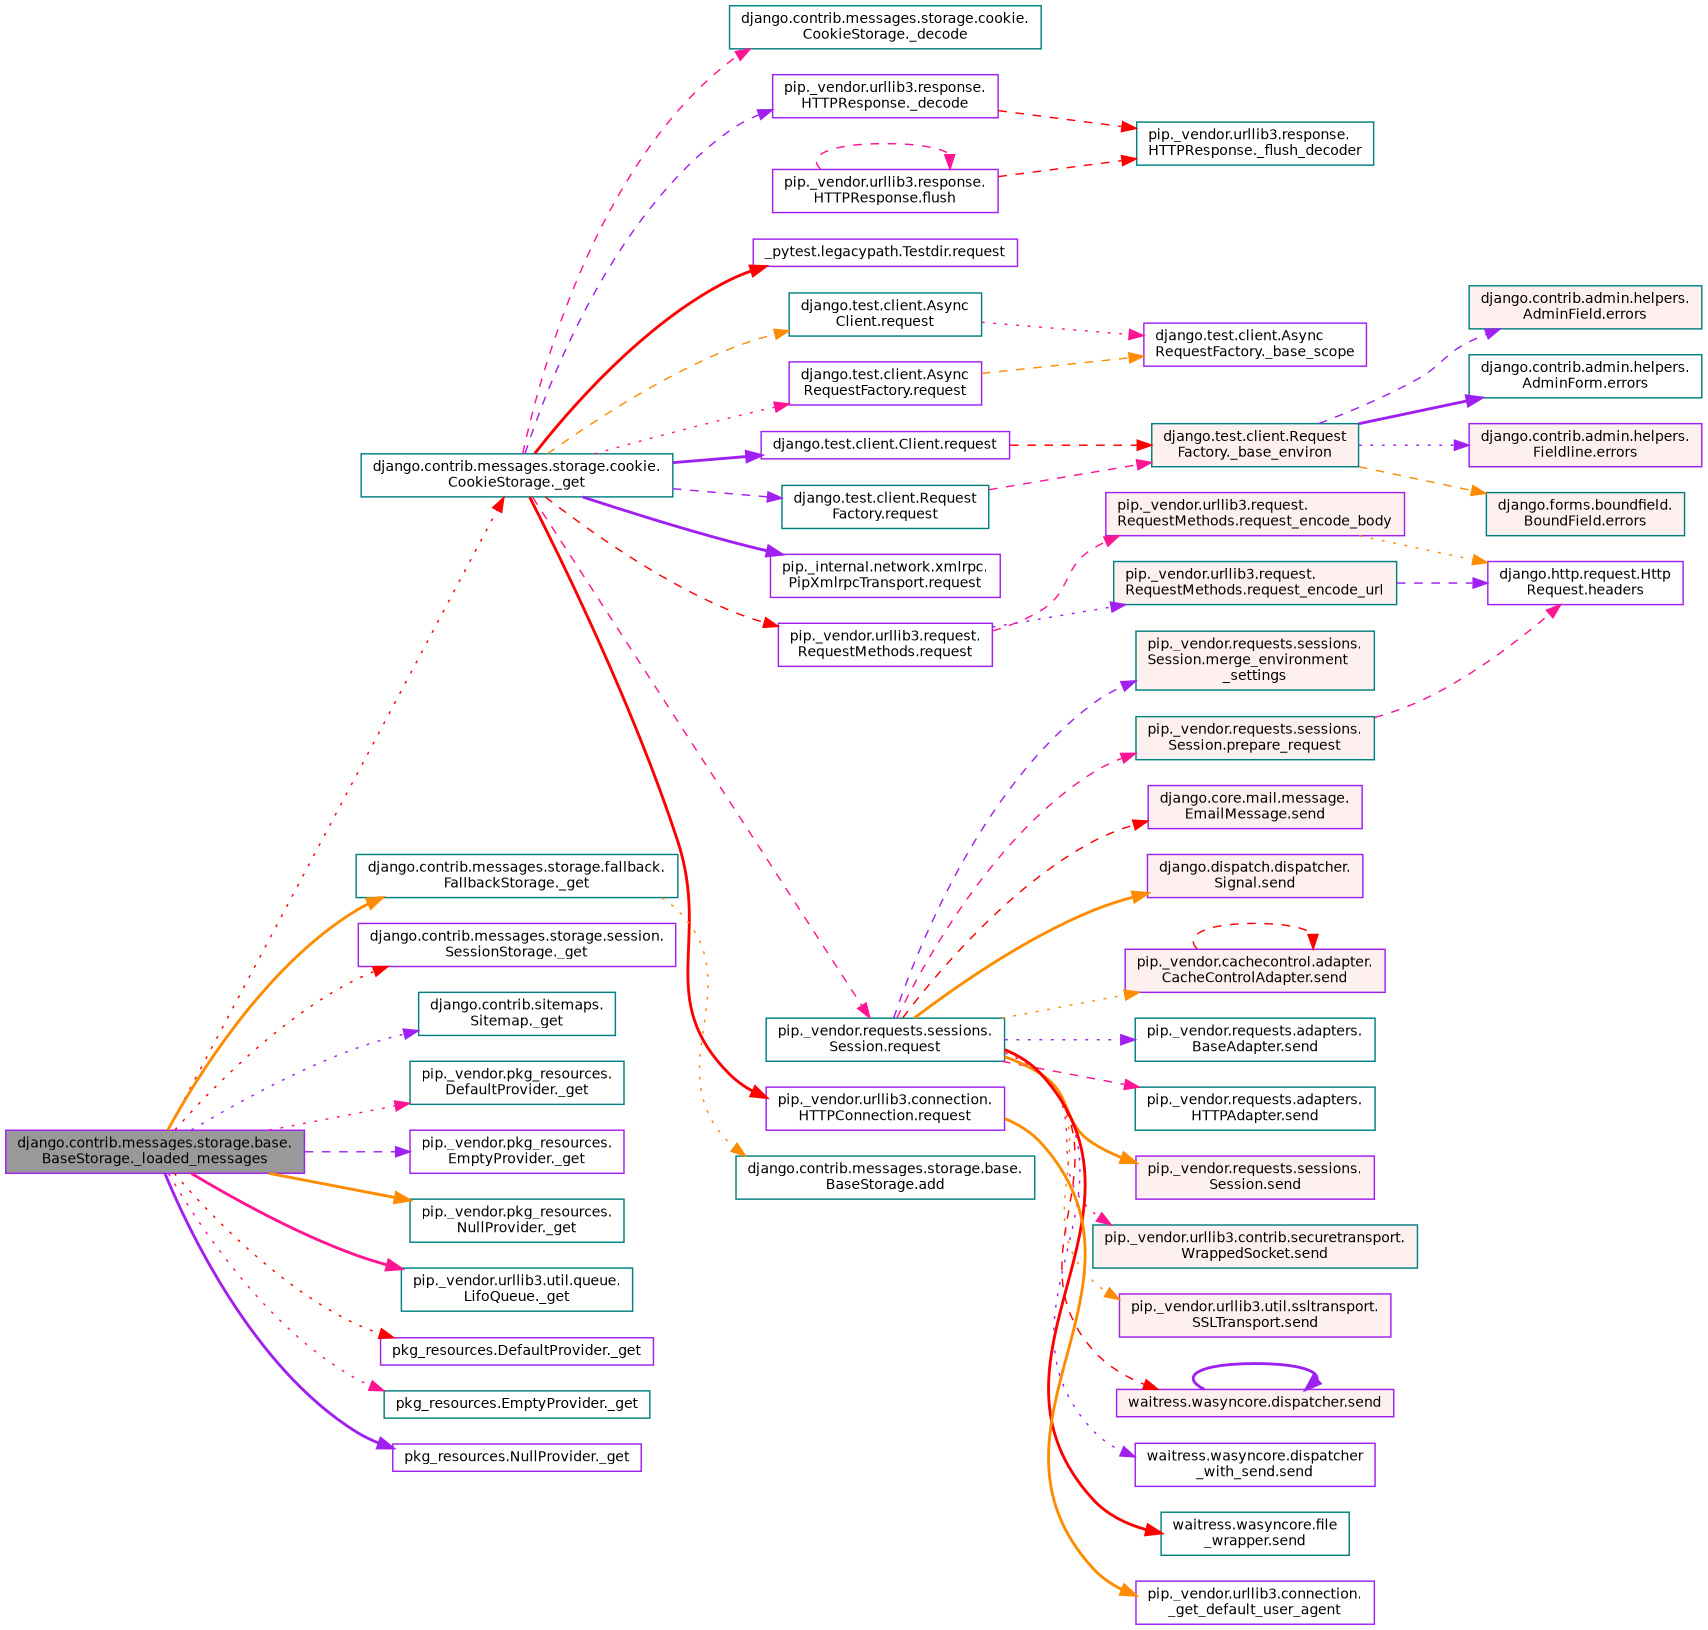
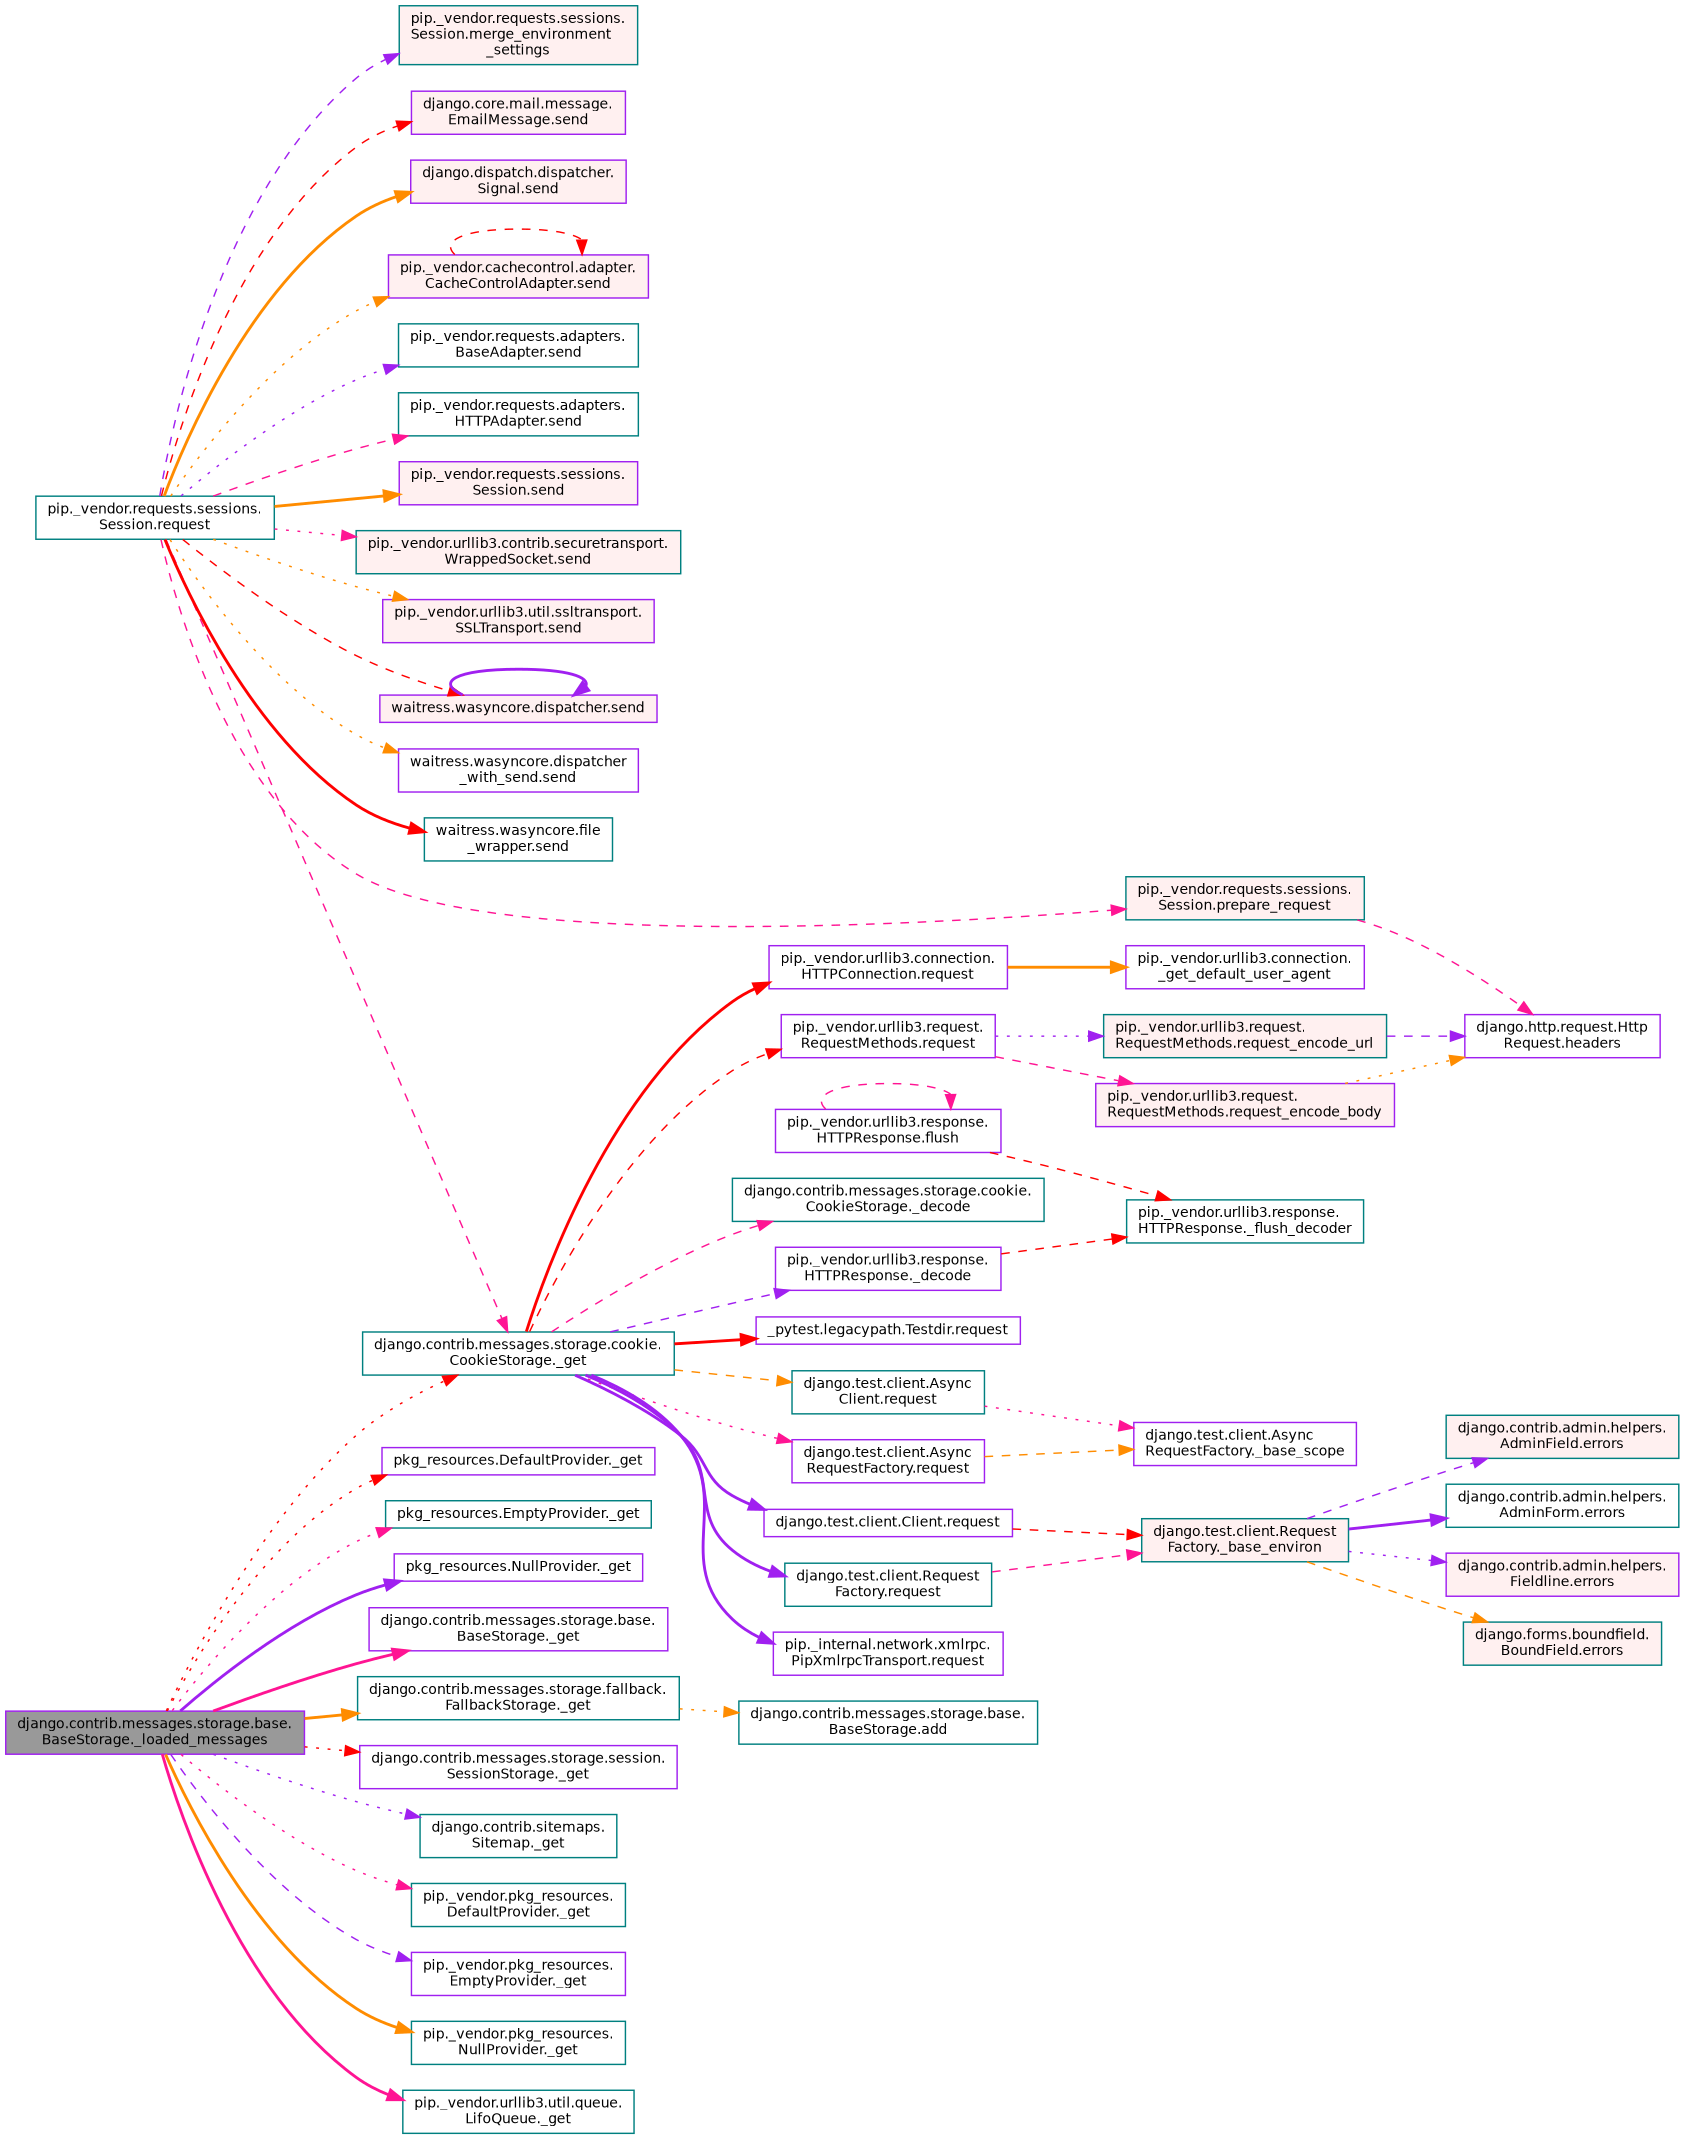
(720, 493) -> (715, 1529)
(697, 751) -> (334, 929)
(1068, 1248) -> (263, 659)
none -> (518, 1629)
